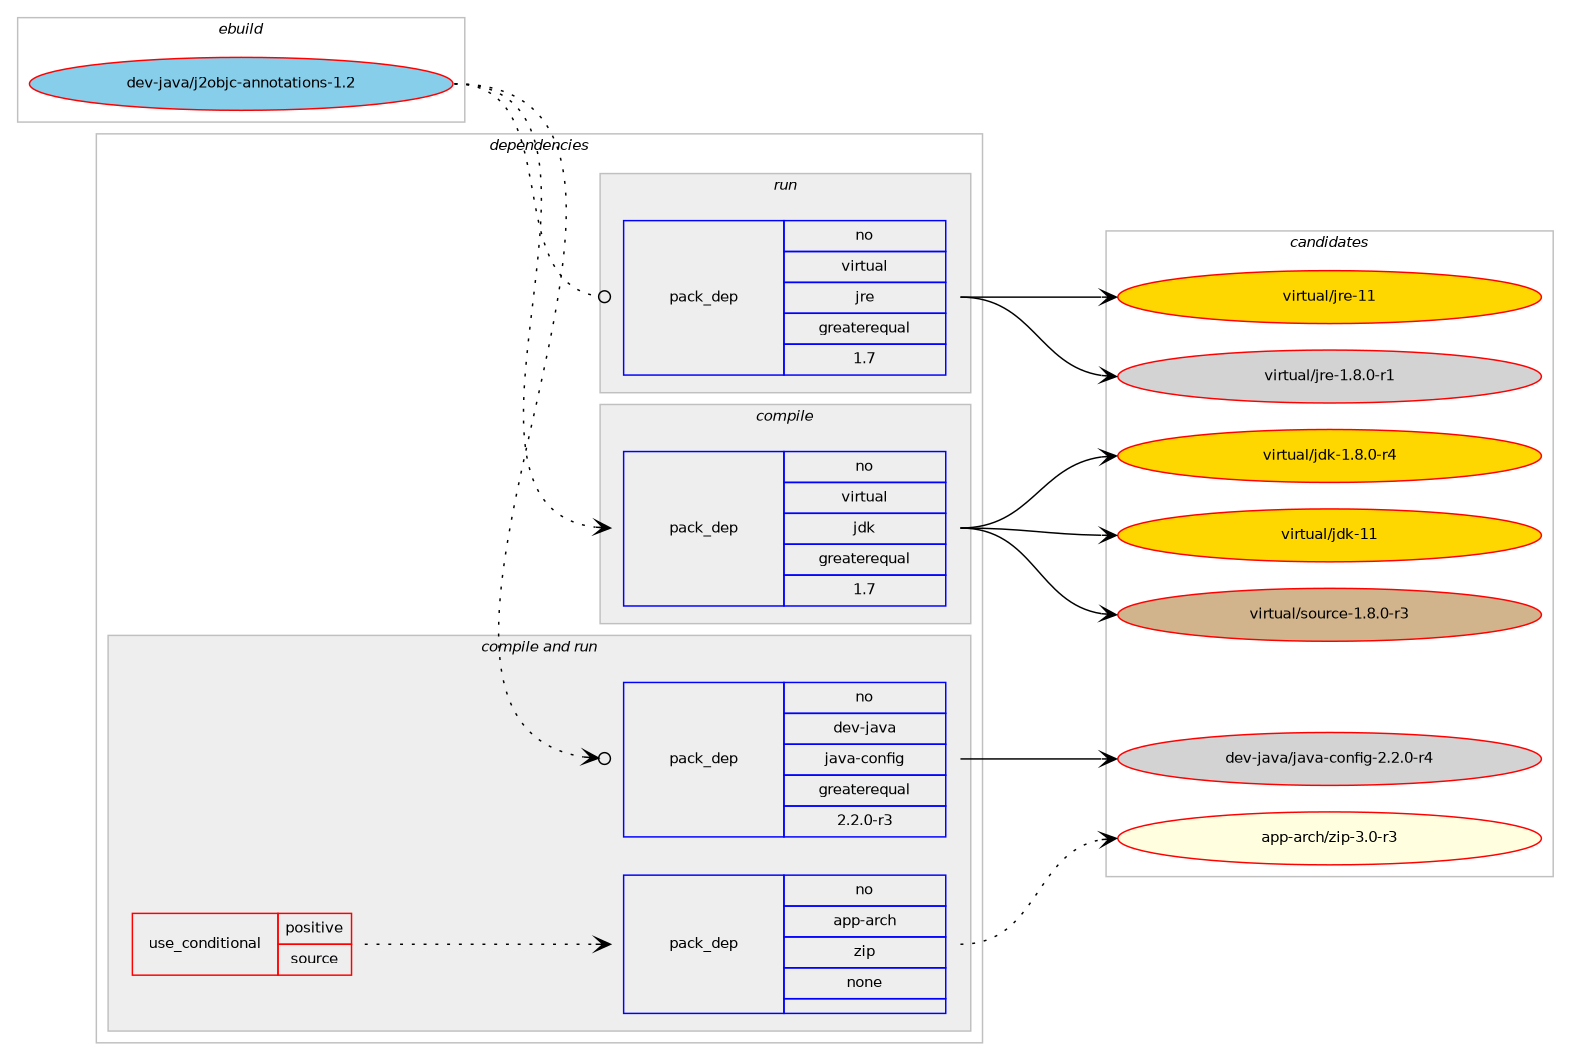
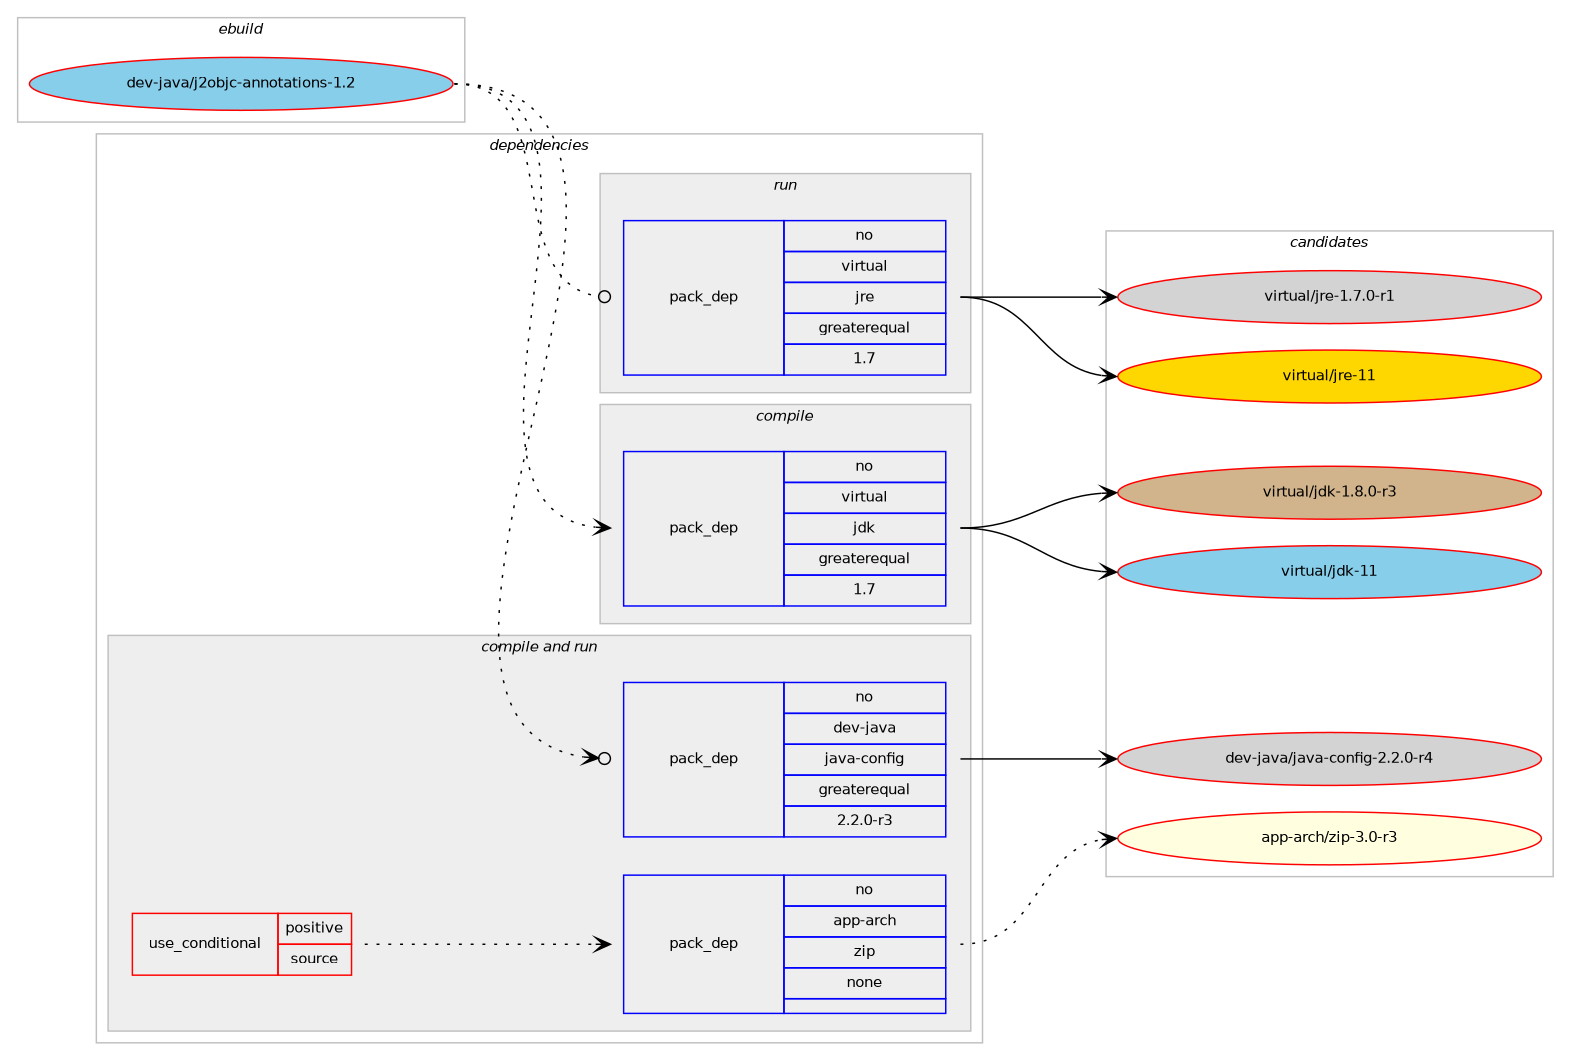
(1330, 377) -> (1330, 297)
(1330, 456) -> none
(1330, 535) -> (1330, 572)
(1330, 615) -> (1330, 493)
